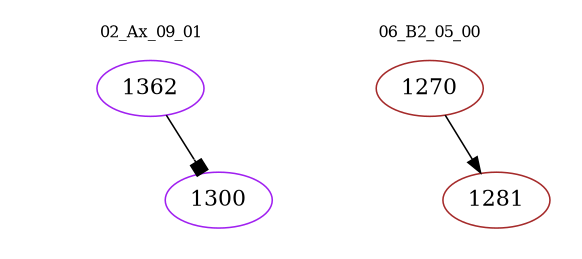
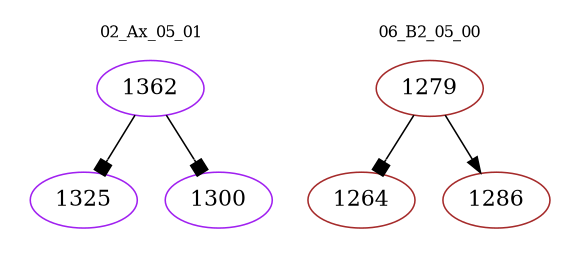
(151, 33) -> (151, 33)
(430, 88) -> (430, 88)
none -> (84, 200)
none -> (361, 200)
(496, 200) -> (496, 200)
